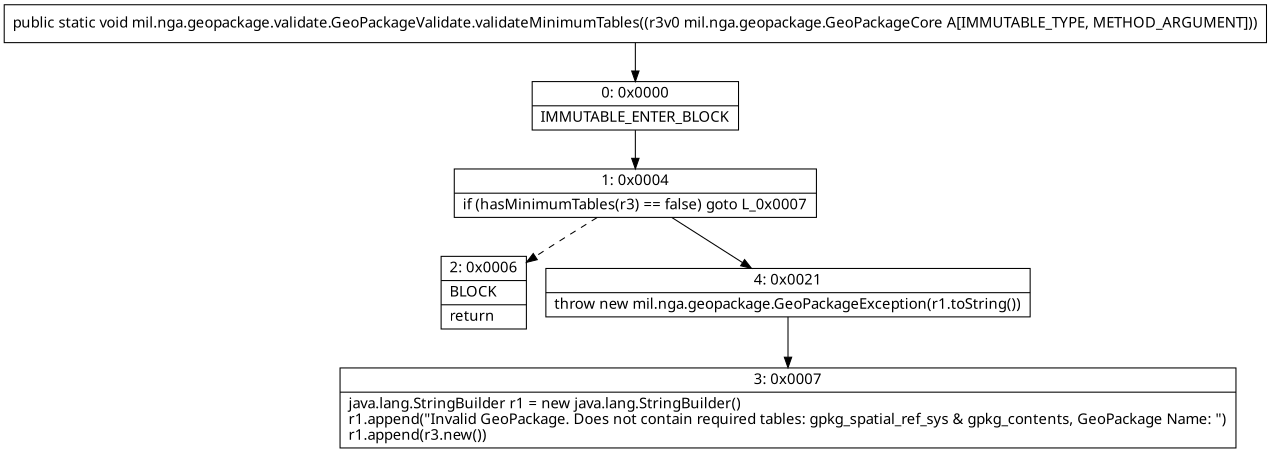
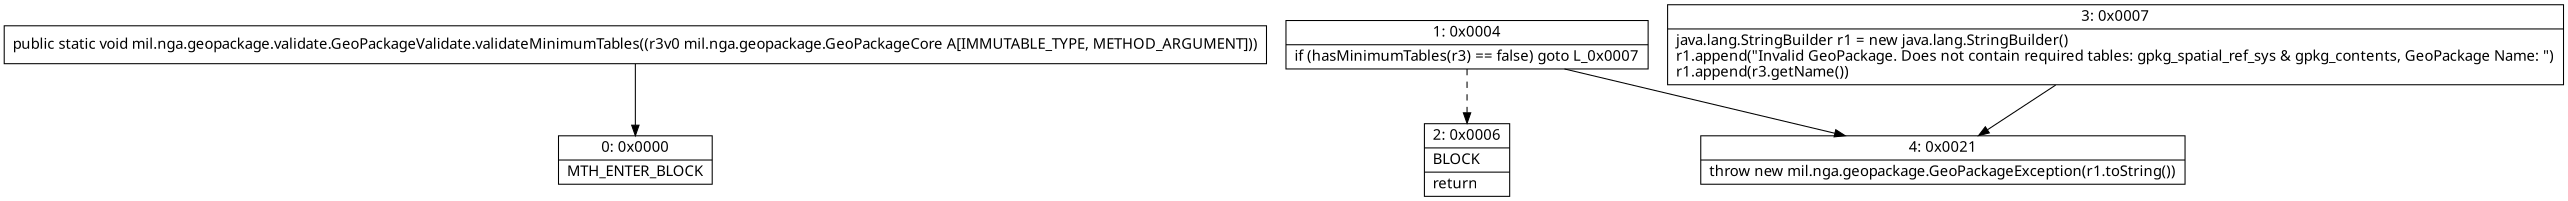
(635, 117) -> (635, 172)
(635, 144) -> none
(788, 337) -> (2022, 107)
(418, 435) -> (1763, 72)
